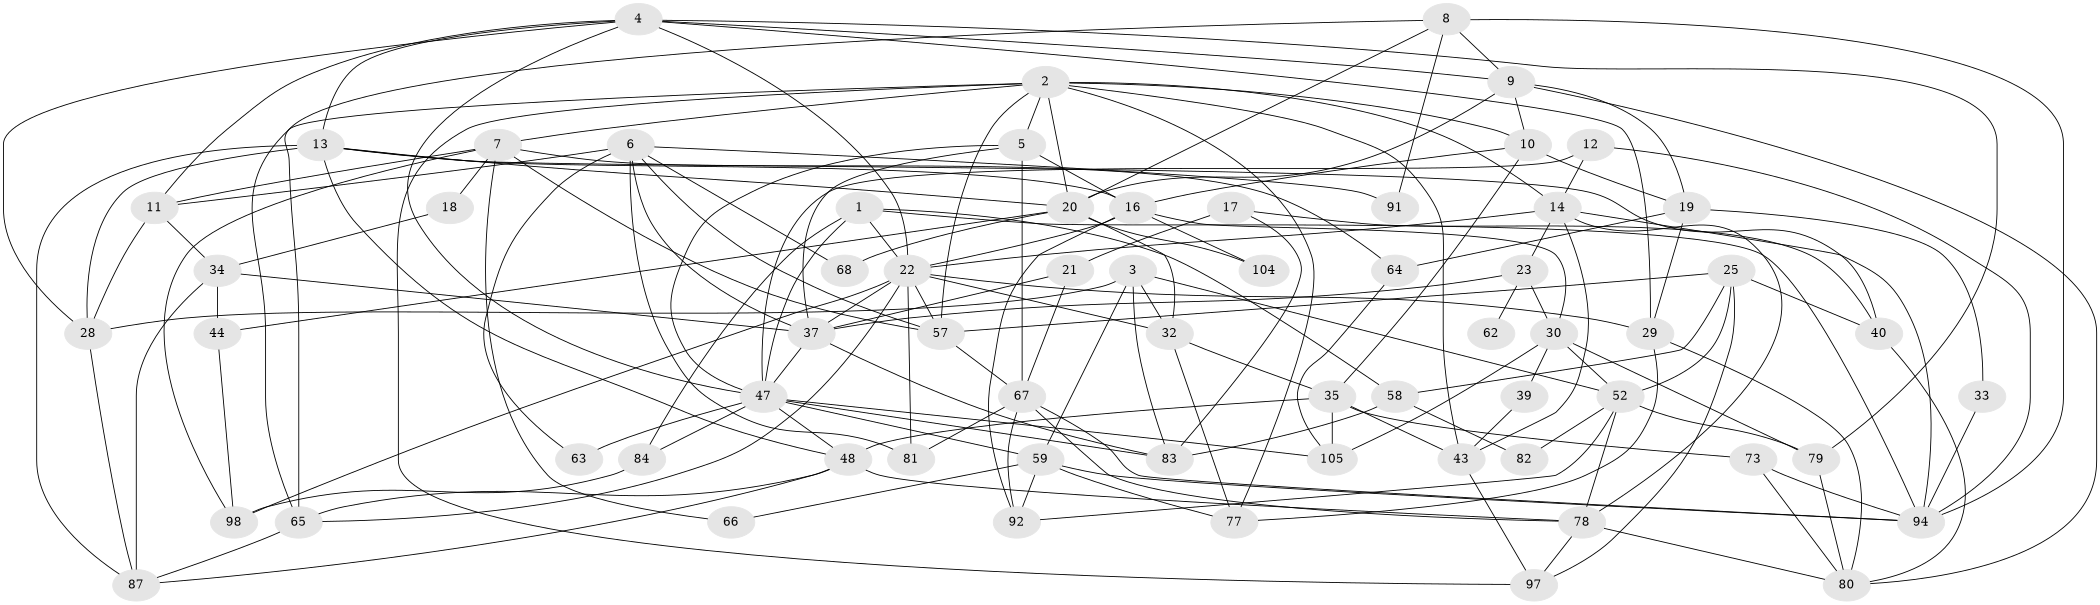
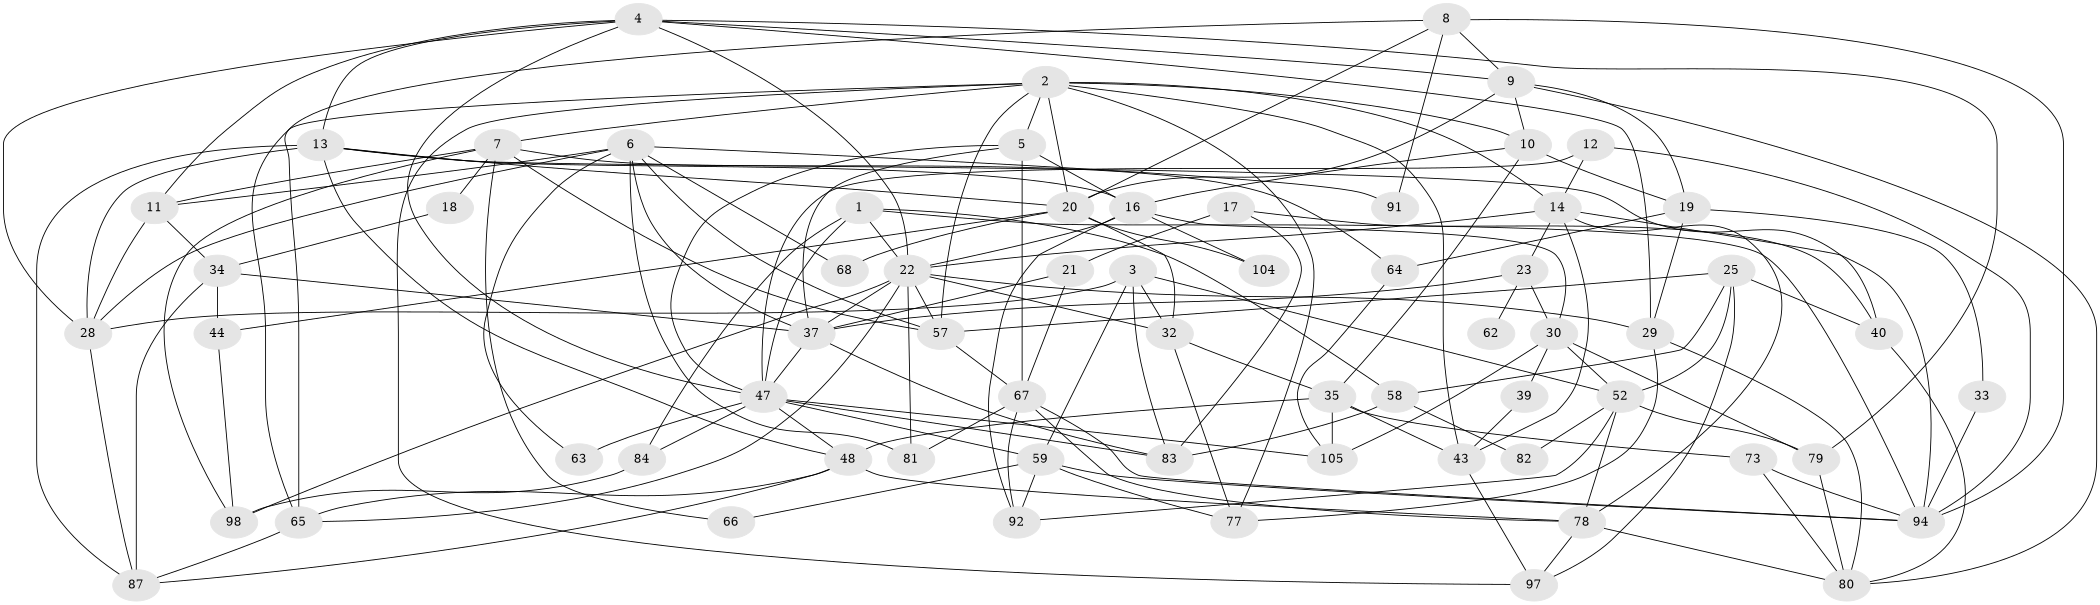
none -> (356, 203)
